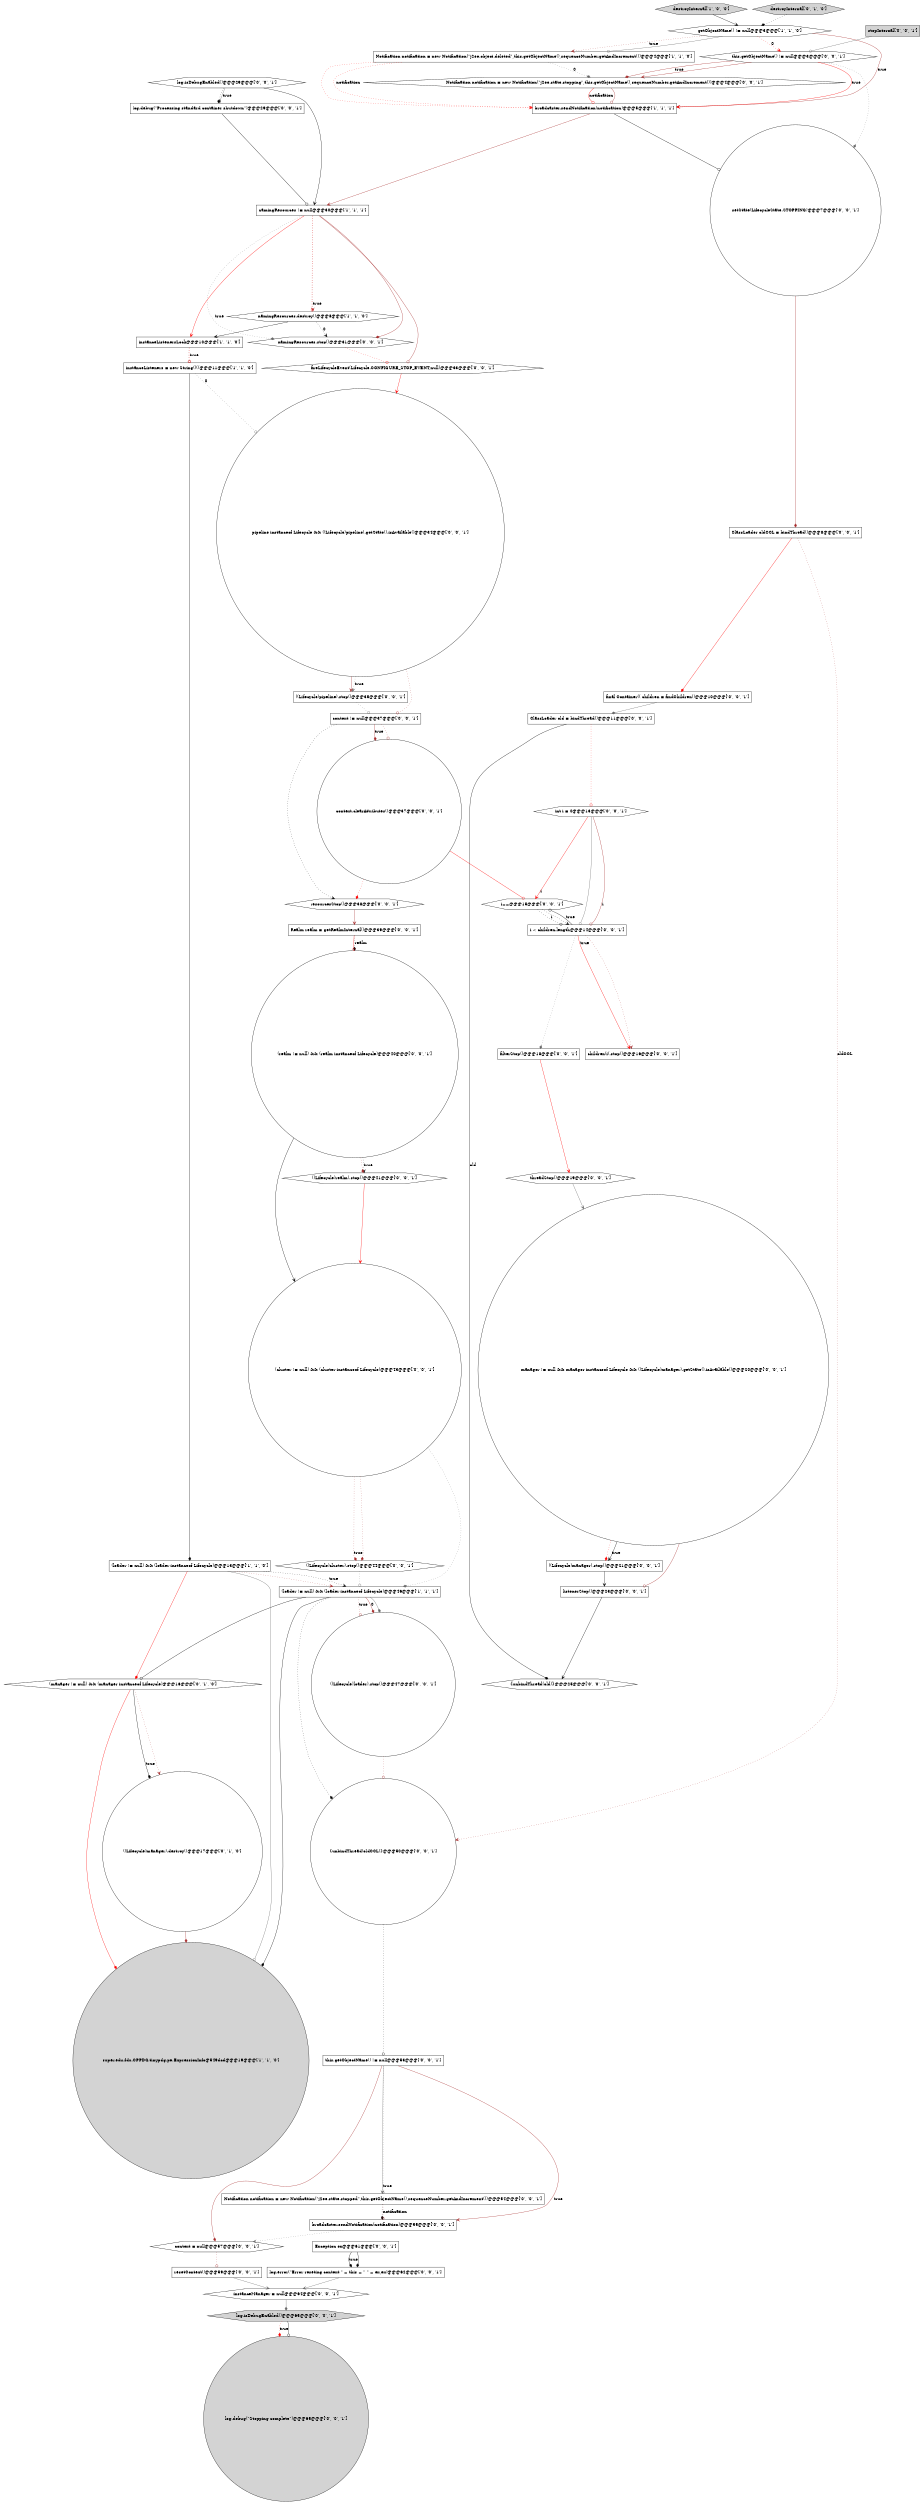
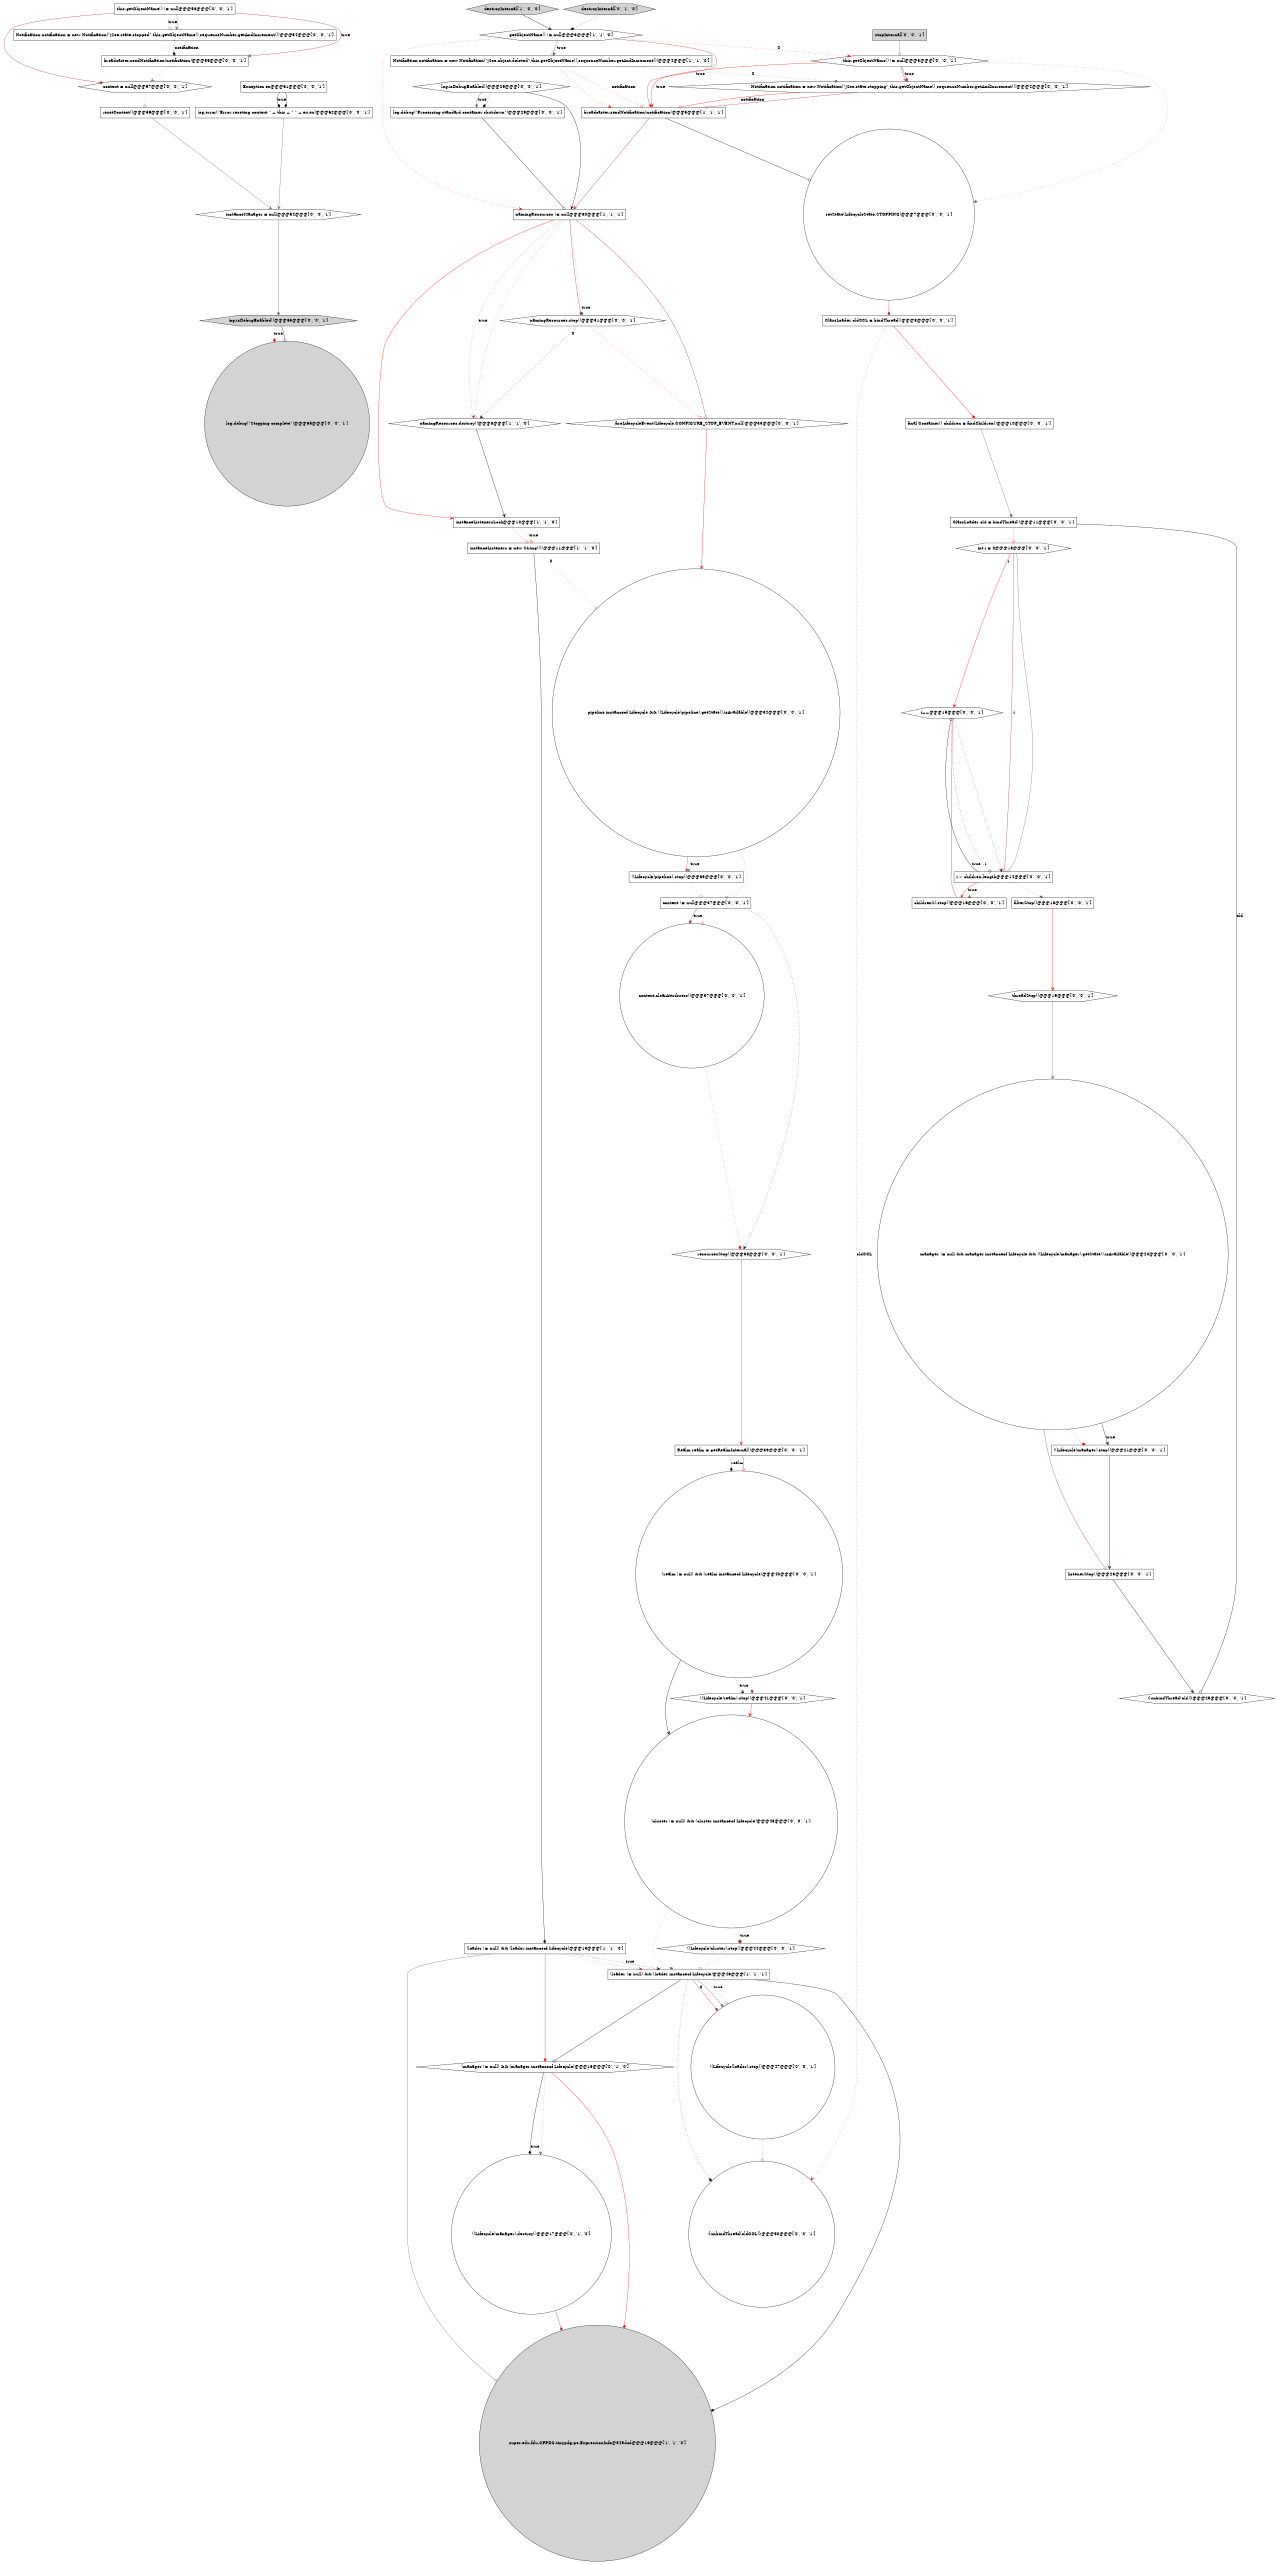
none -> (382, 115)
(321, 328) -> (530, 371)
(486, 874) -> (952, 810)
(470, 1192) -> (1236, 1041)
(383, 1989) -> none
